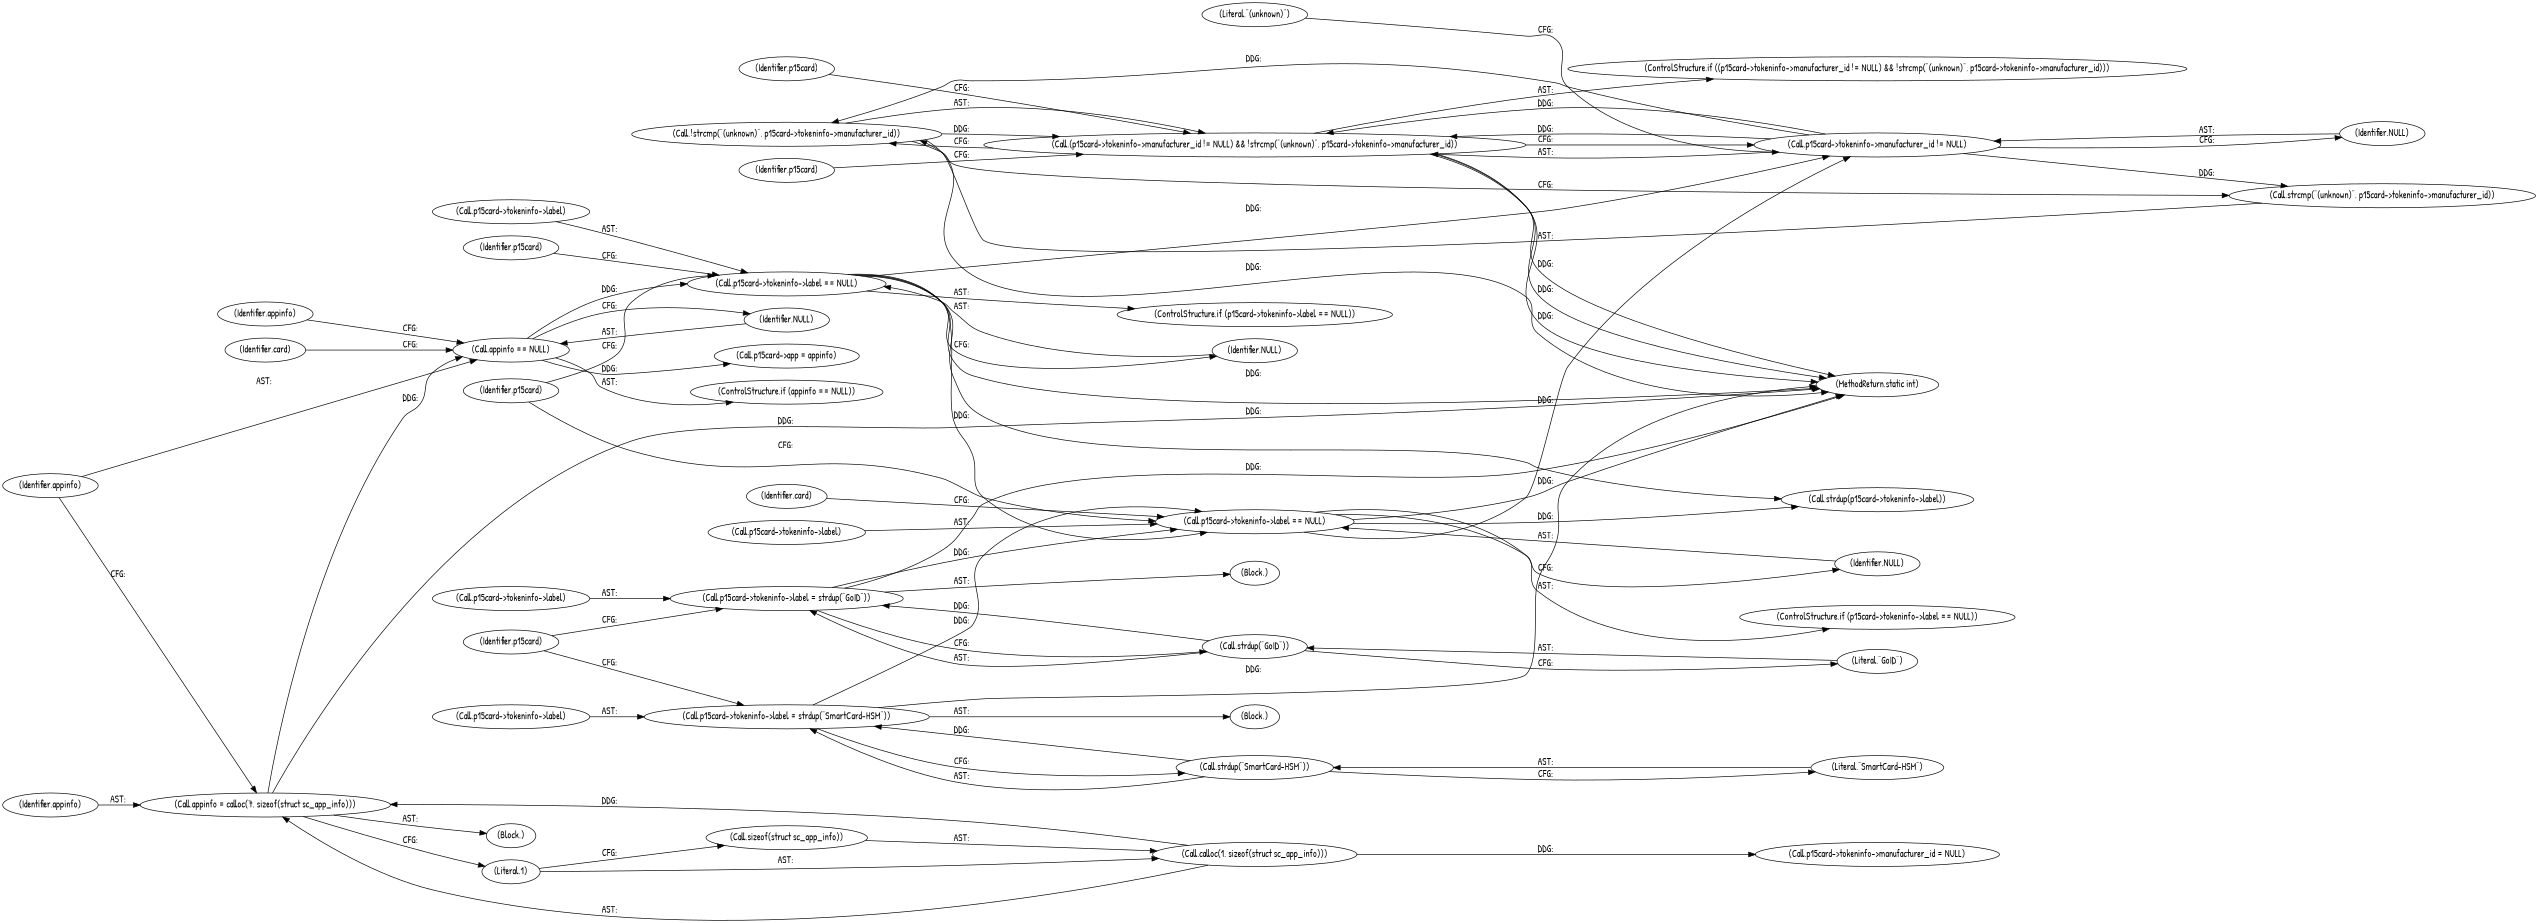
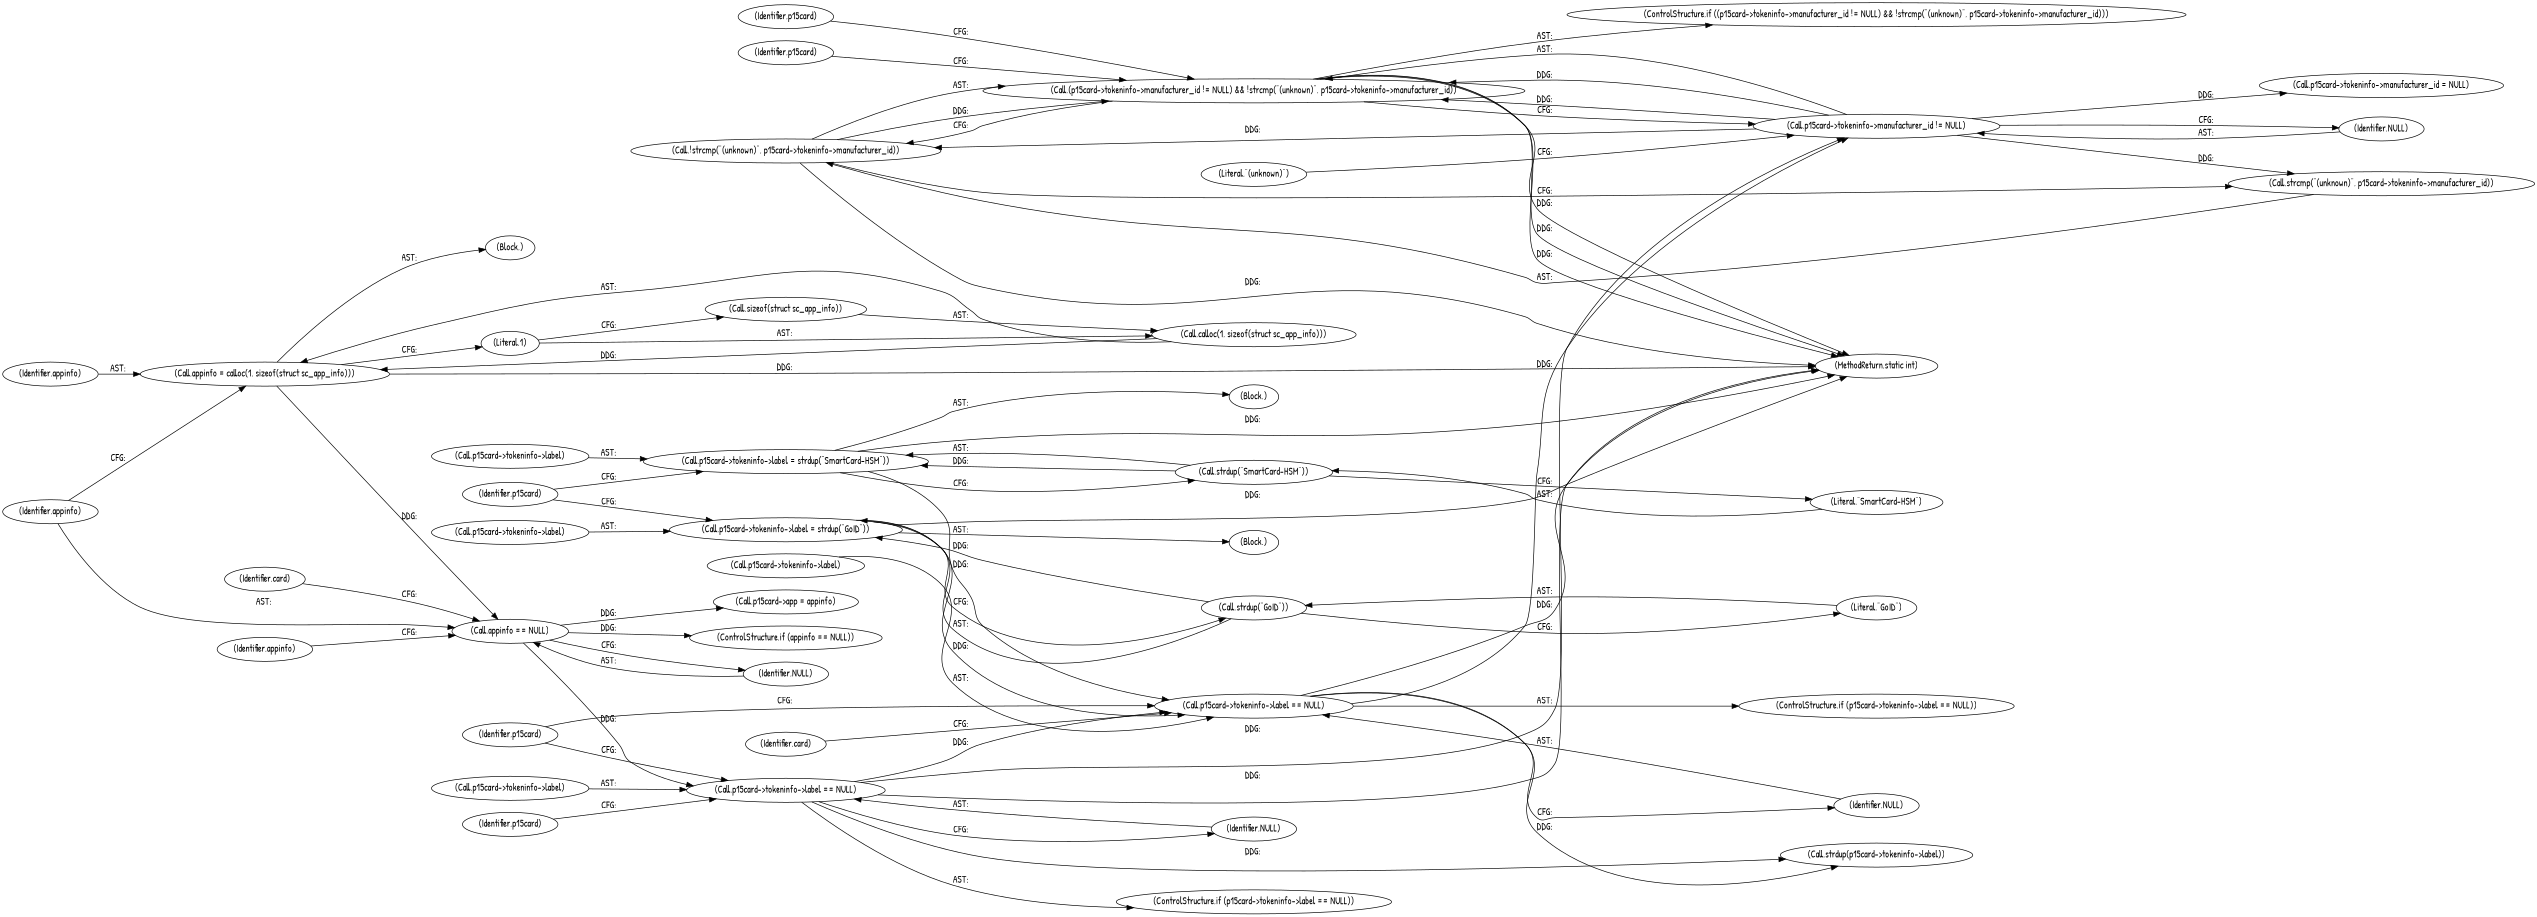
(611, 382) -> (610, 628)
(265, 805) -> (265, 374)
(1553, 854) -> (2126, 106)
